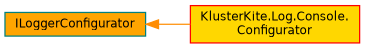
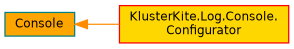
(75, 24) -> (40, 24)
